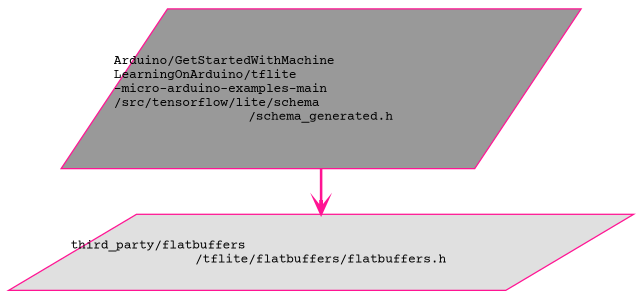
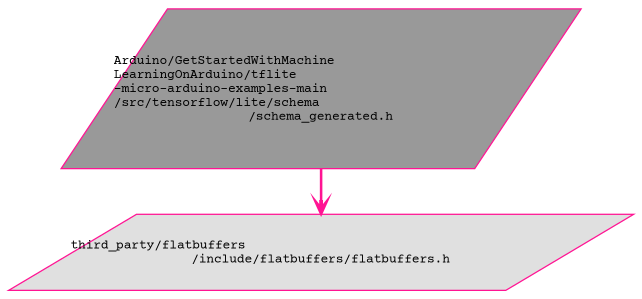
(321, 252) -> (321, 252)
